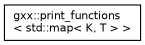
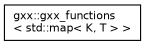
(73, 23) -> (73, 23)
